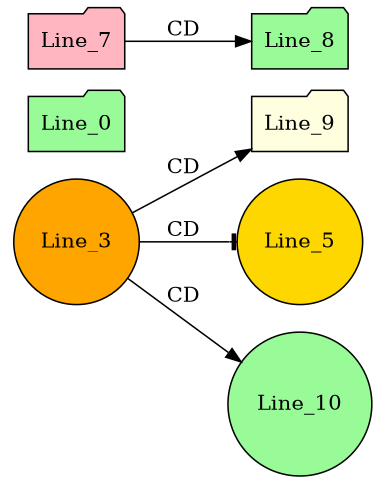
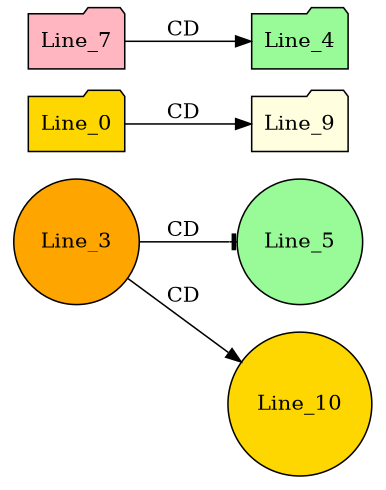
(300, 41) -> (300, 41)
(77, 124) -> (77, 124)
(185, 185) -> (180, 124)
(300, 242) -> (300, 242)
(300, 404) -> (300, 404)
